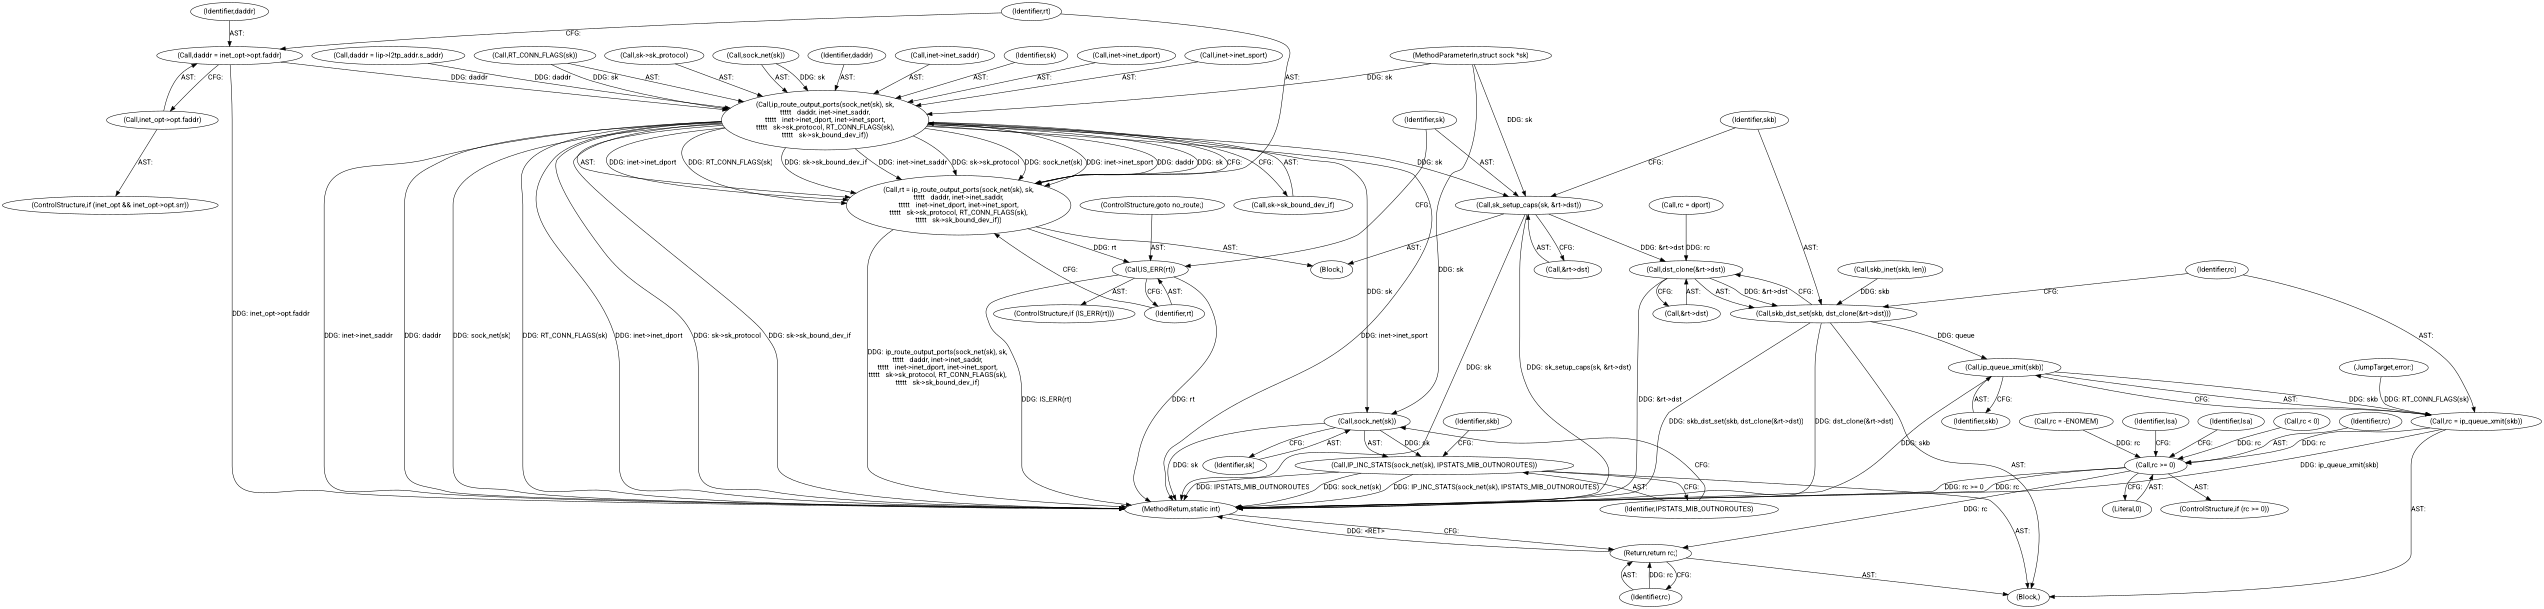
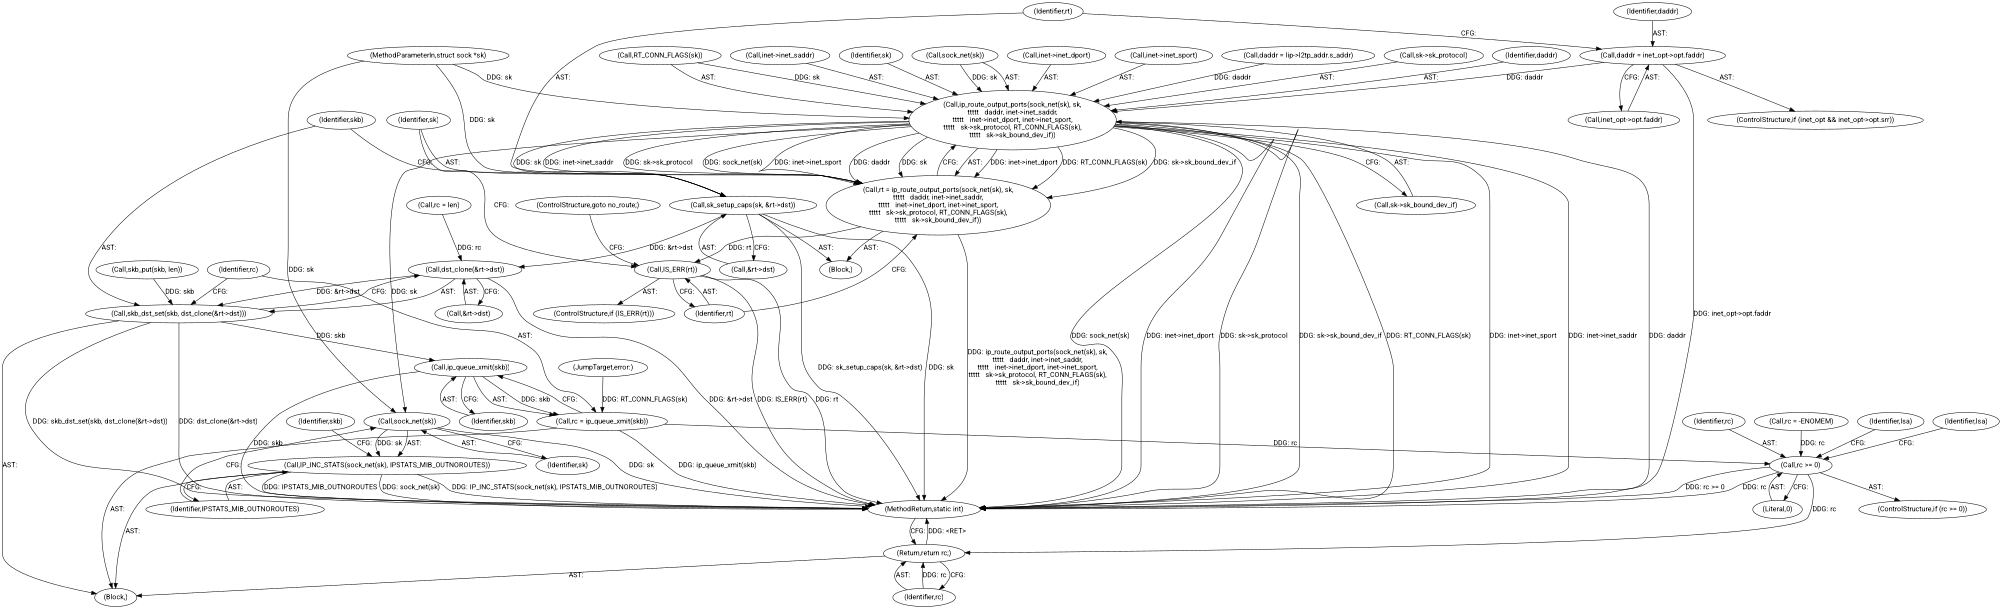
(138, 161) -> (1733, 86)
(1686, 205) -> (439, 205)
(1159, 248) -> (618, 248)
(1890, 270) -> (147, 270)
(1956, 336) -> (331, 336)
(2302, 422) -> none
